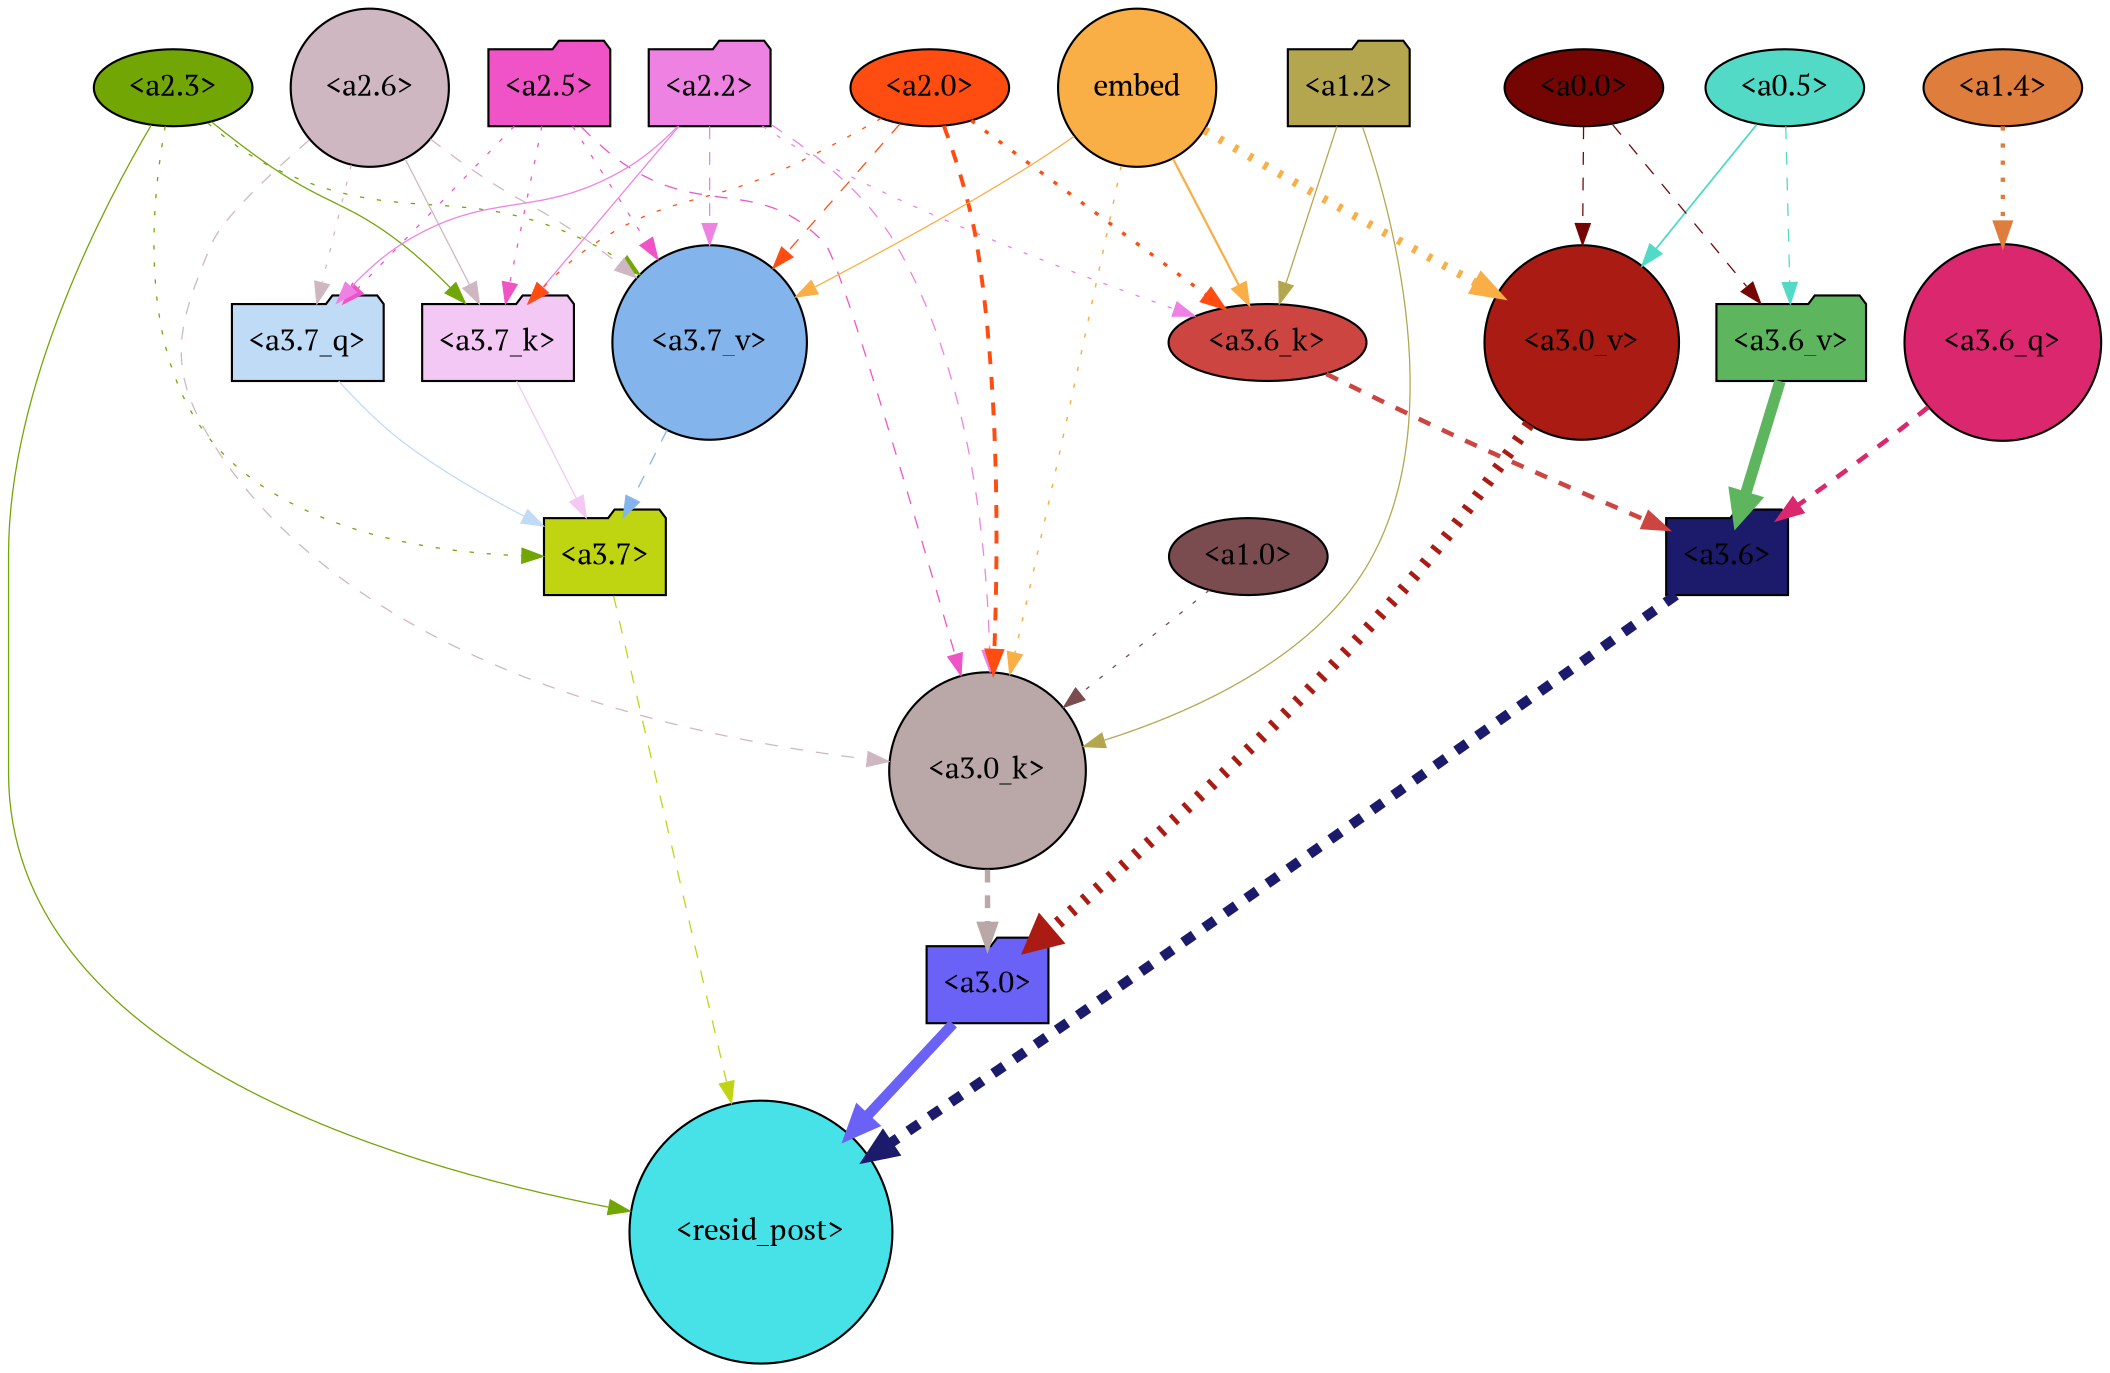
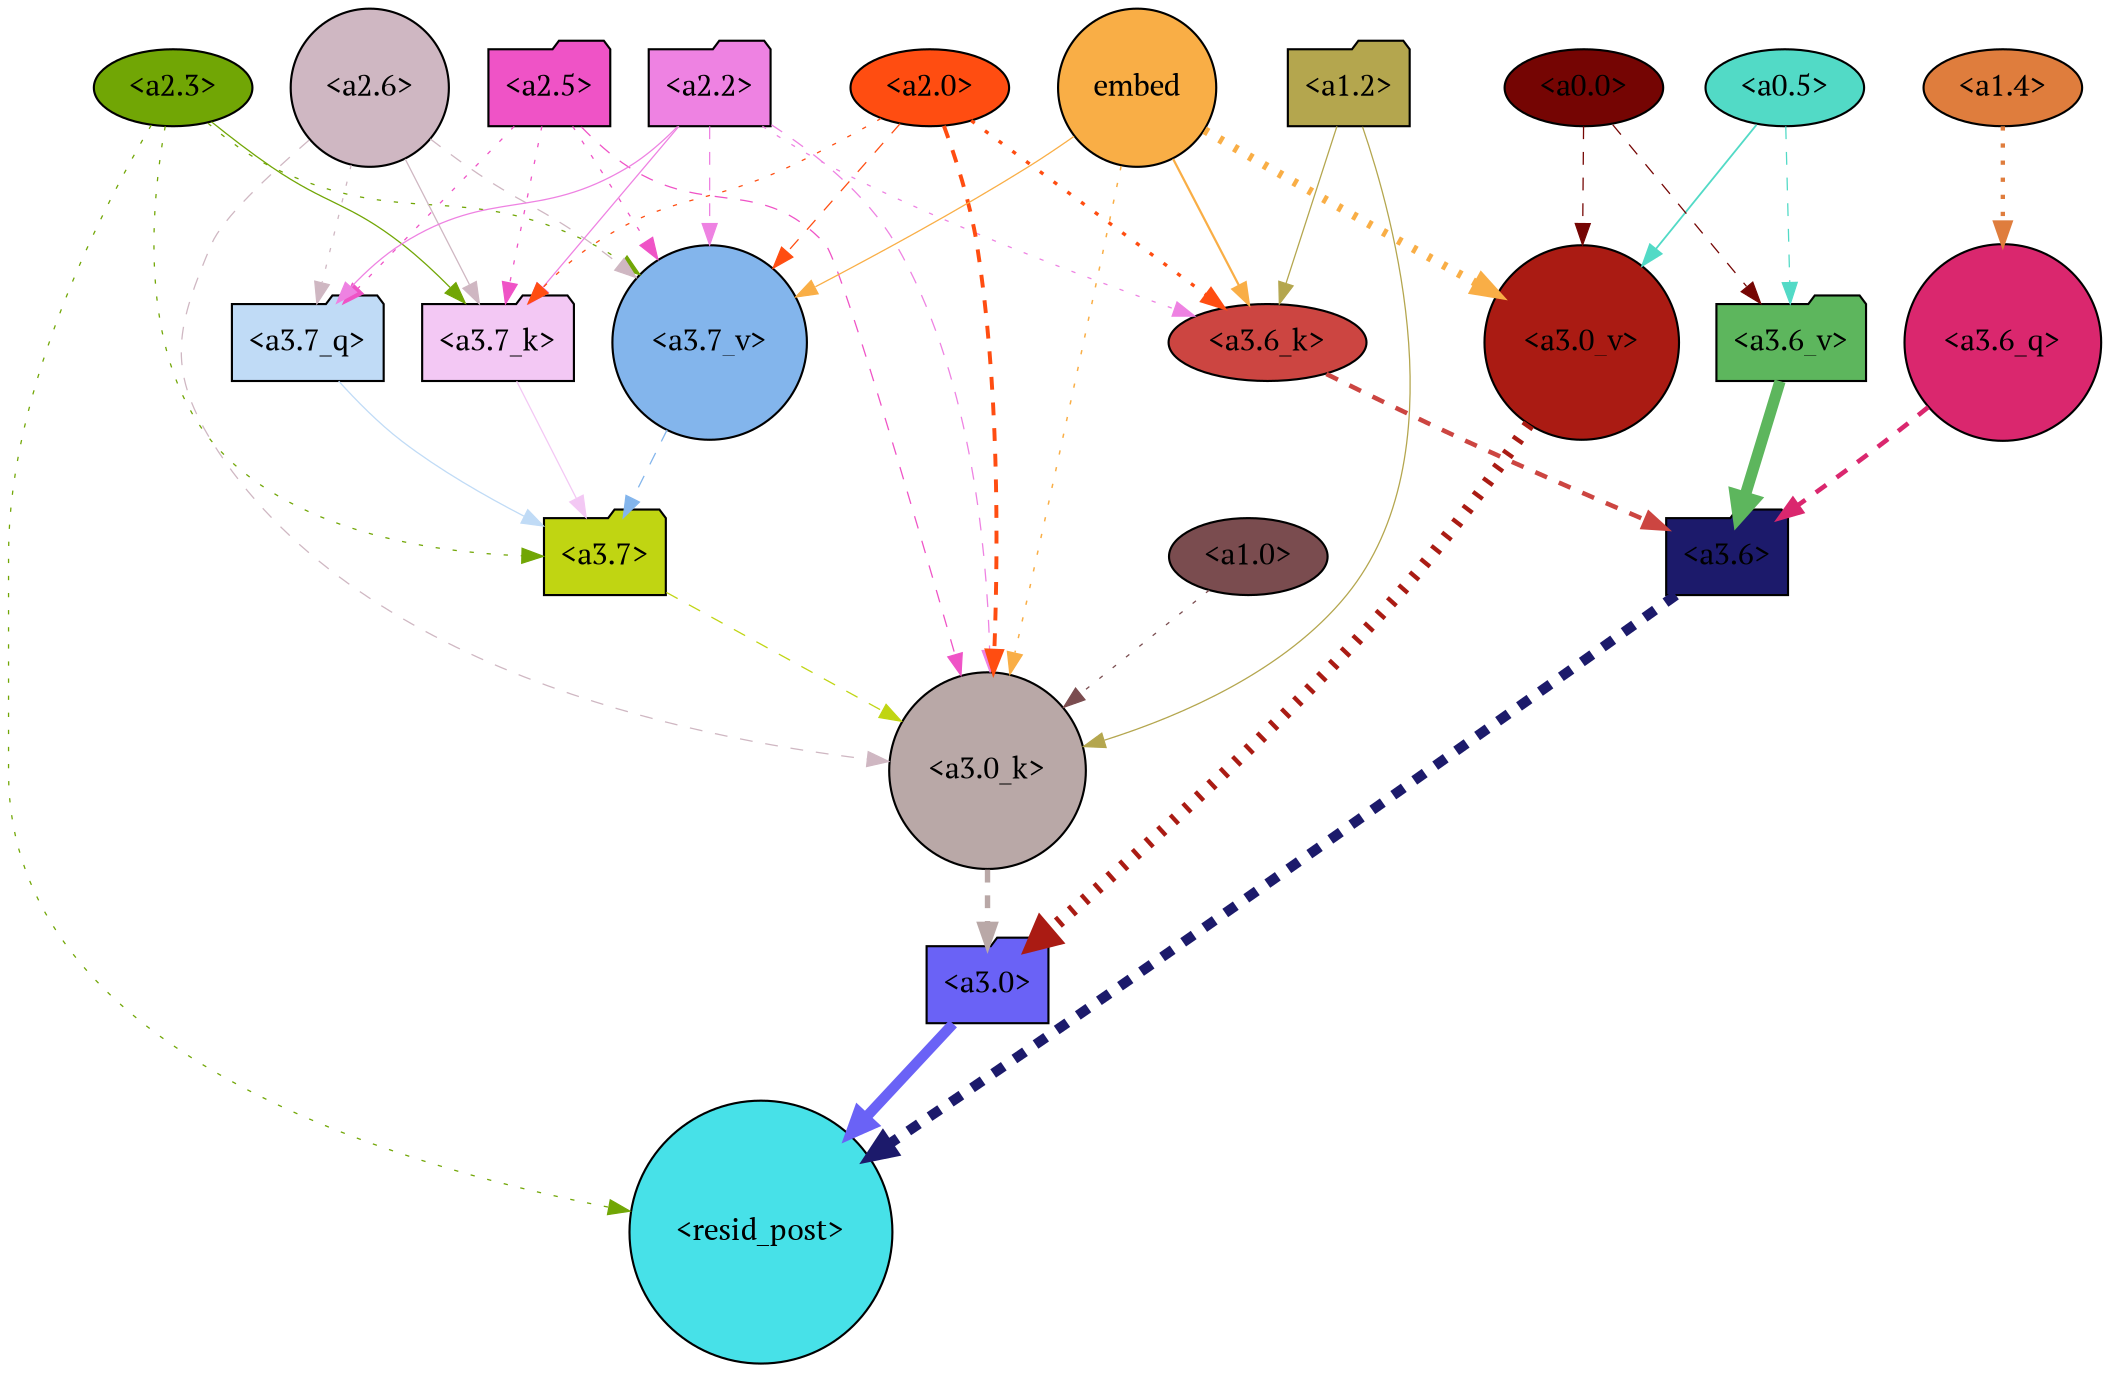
(19, 833) -> (19, 833)
(670, 839) -> (774, 652)
